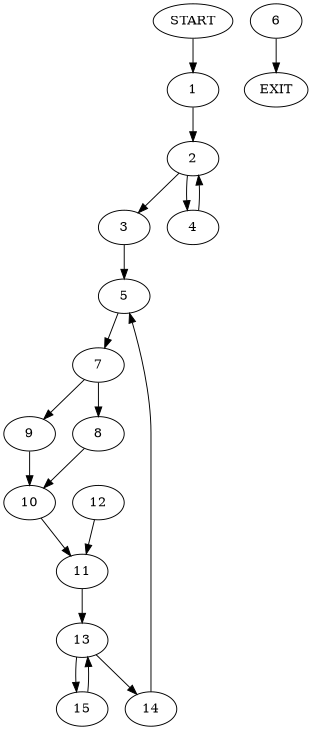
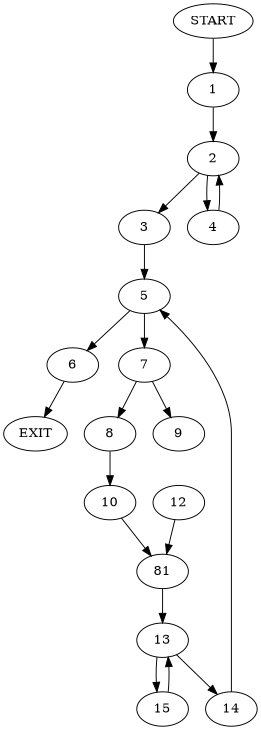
none -> (112, 327)
(30, 464) -> none
(82, 571) -> (163, 571)
